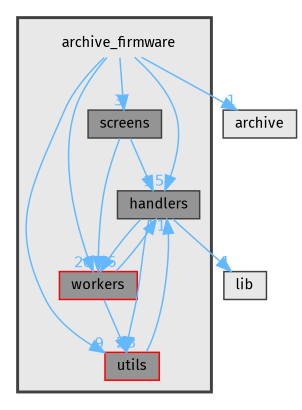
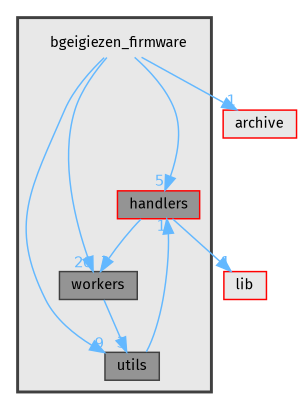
(119, 43) -> (119, 43)
(125, 124) -> none
(260, 124) -> (260, 124)
(159, 205) -> (159, 205)
(133, 252) -> none
(140, 278) -> none
(98, 286) -> (98, 286)
(245, 286) -> (245, 286)
(132, 366) -> (132, 366)
